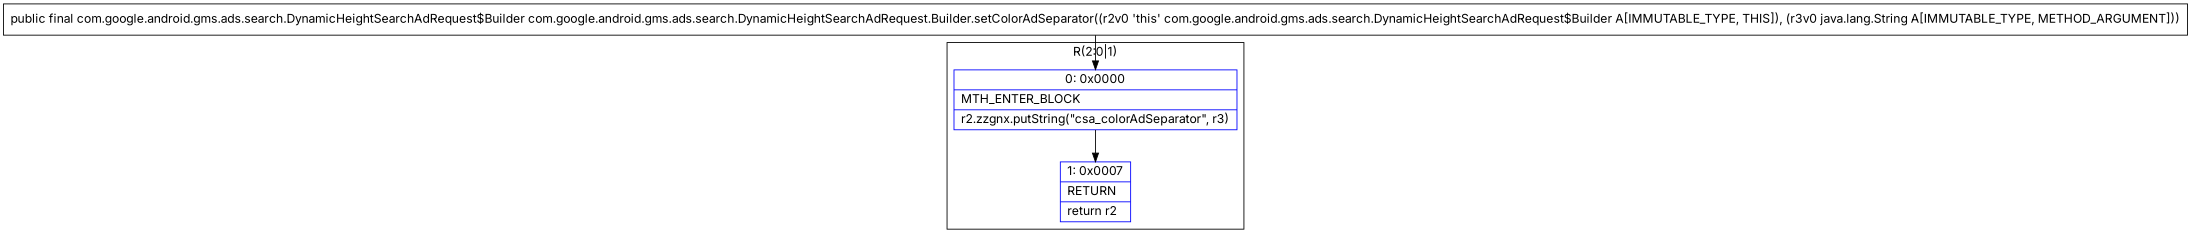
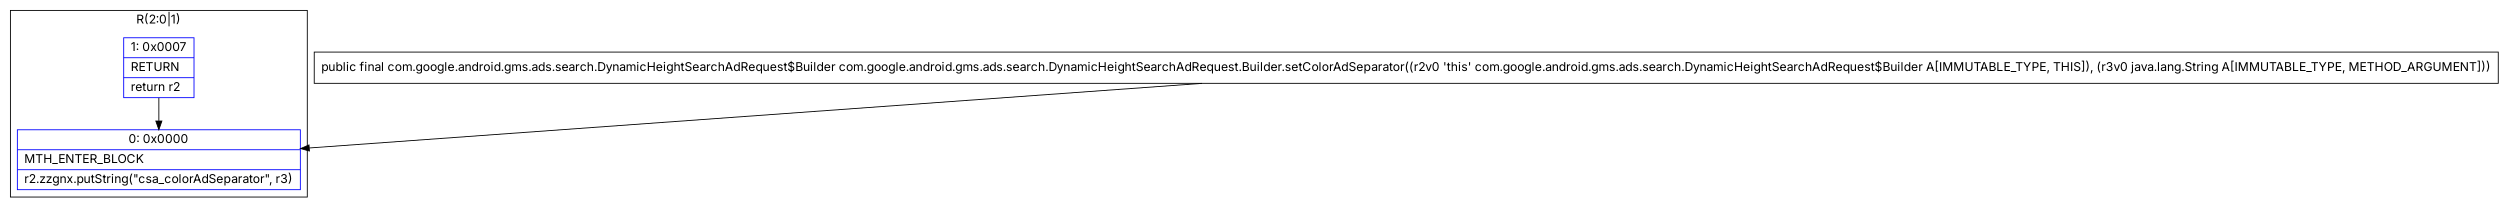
(1095, 141) -> (159, 109)
